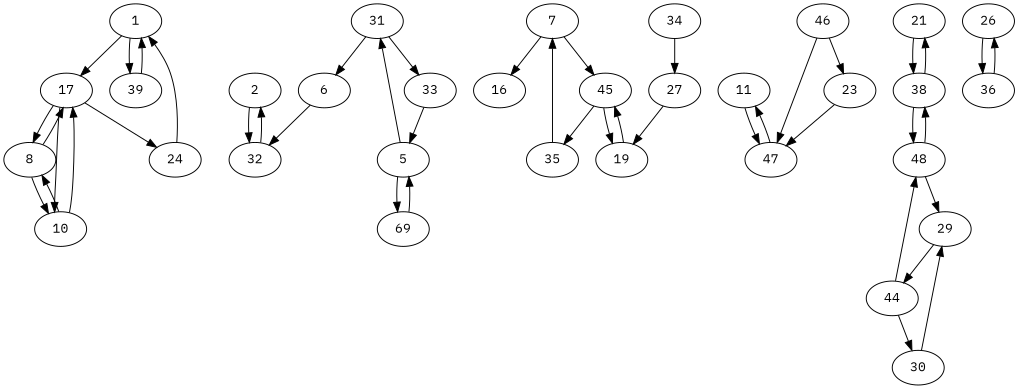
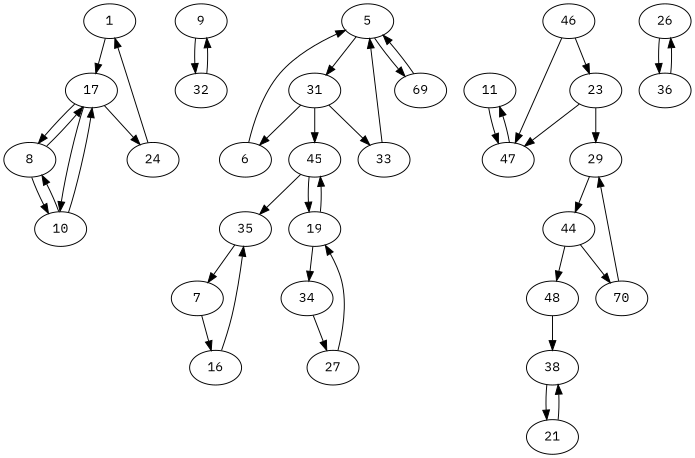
(576, 52) -> (315, 120)
(136, 90) -> none
(255, 90) -> (201, 21)
(913, 120) -> none
(293, 122) -> (278, 76)
(930, 190) -> (596, 120)
none -> (311, 259)
none -> (235, 304)
(918, 368) -> (622, 298)
